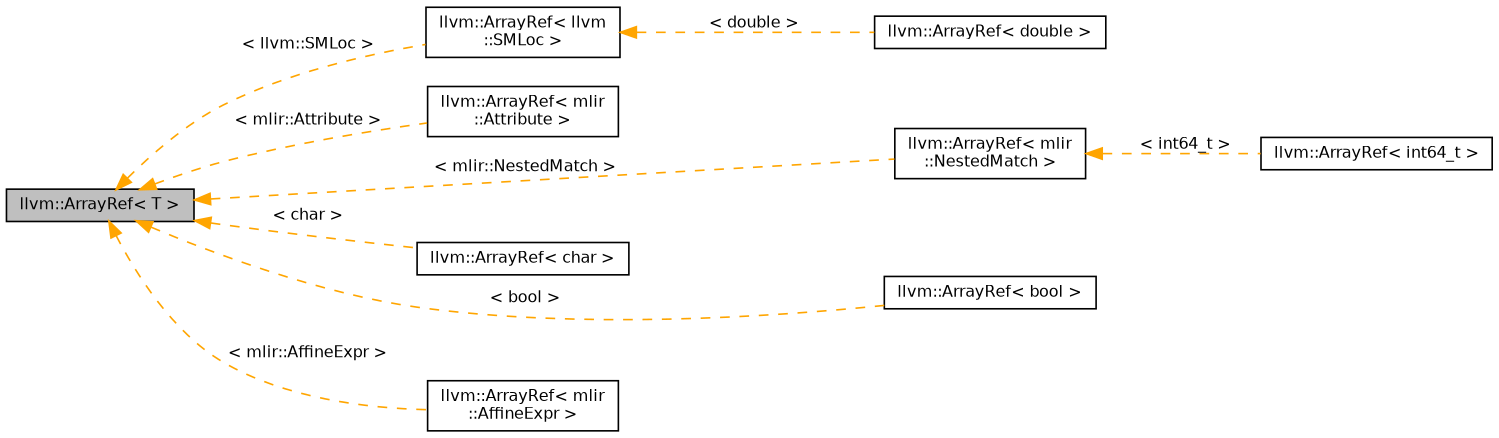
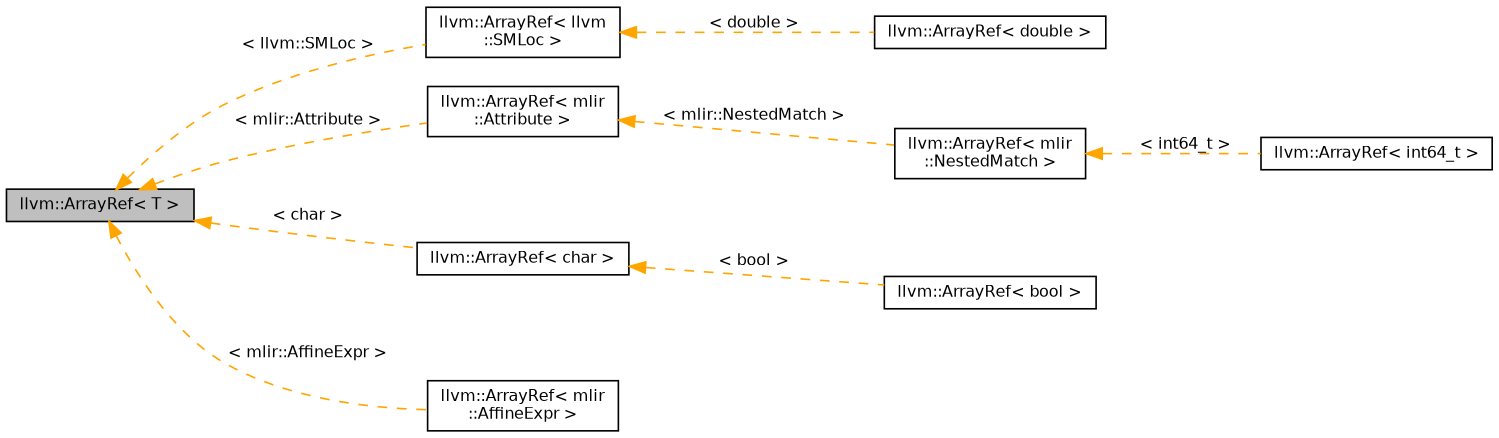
(553, 179) -> (764, 133)
(512, 316) -> (765, 276)
